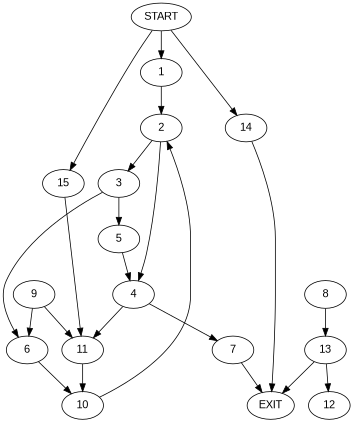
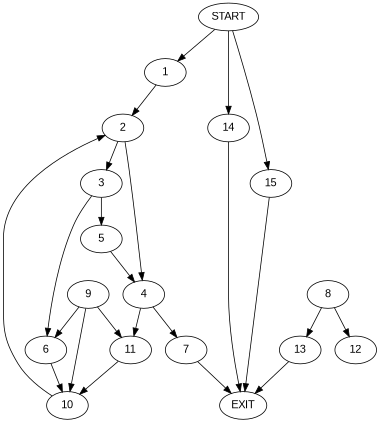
(73, 263) -> (258, 291)
none -> (79, 346)
(327, 374) -> (340, 319)
